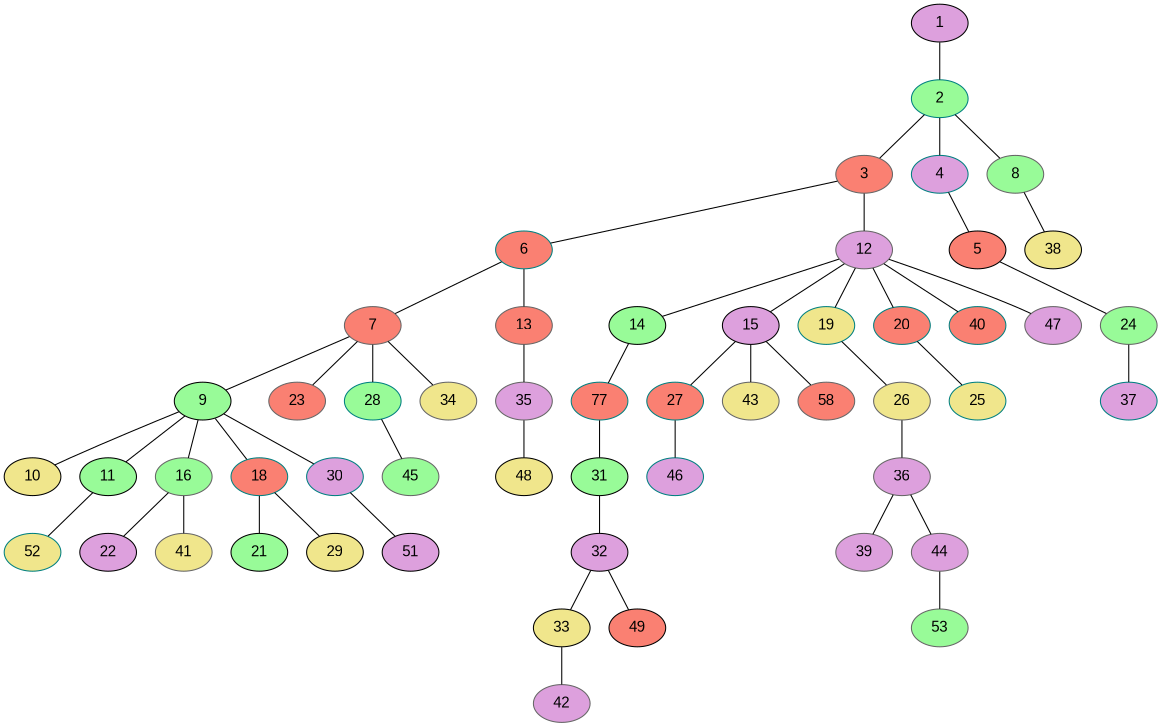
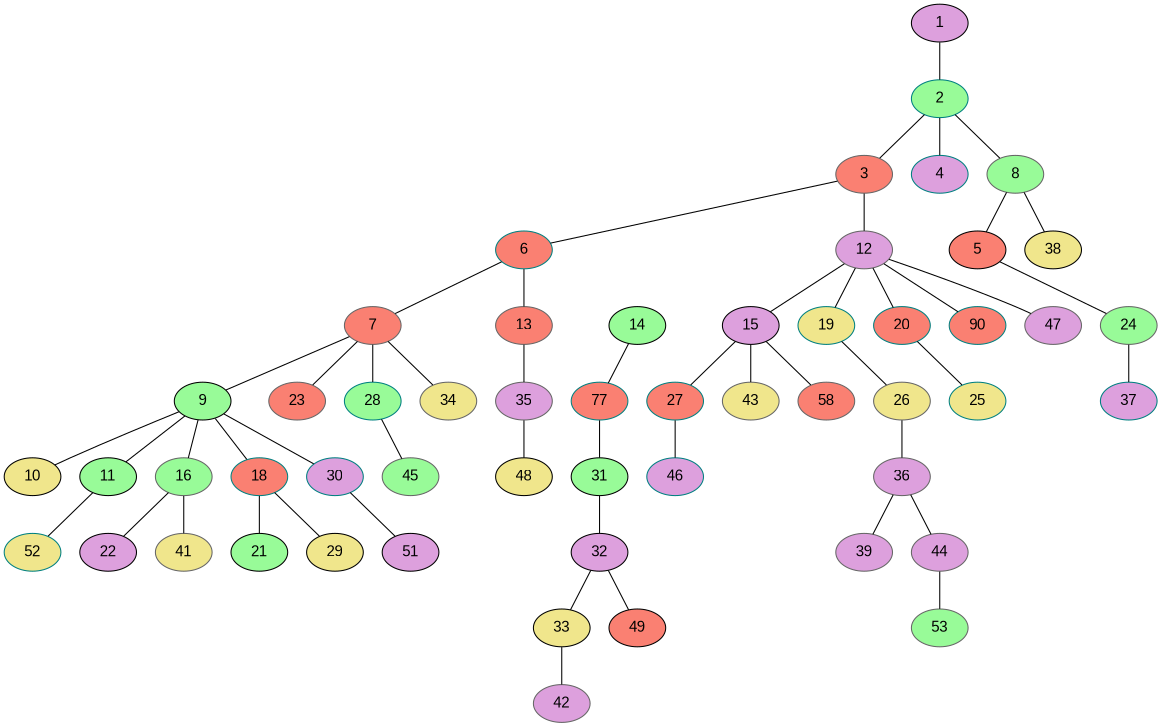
(959, 212) -> (996, 212)
(751, 288) -> none
(978, 325) -> (978, 325)
